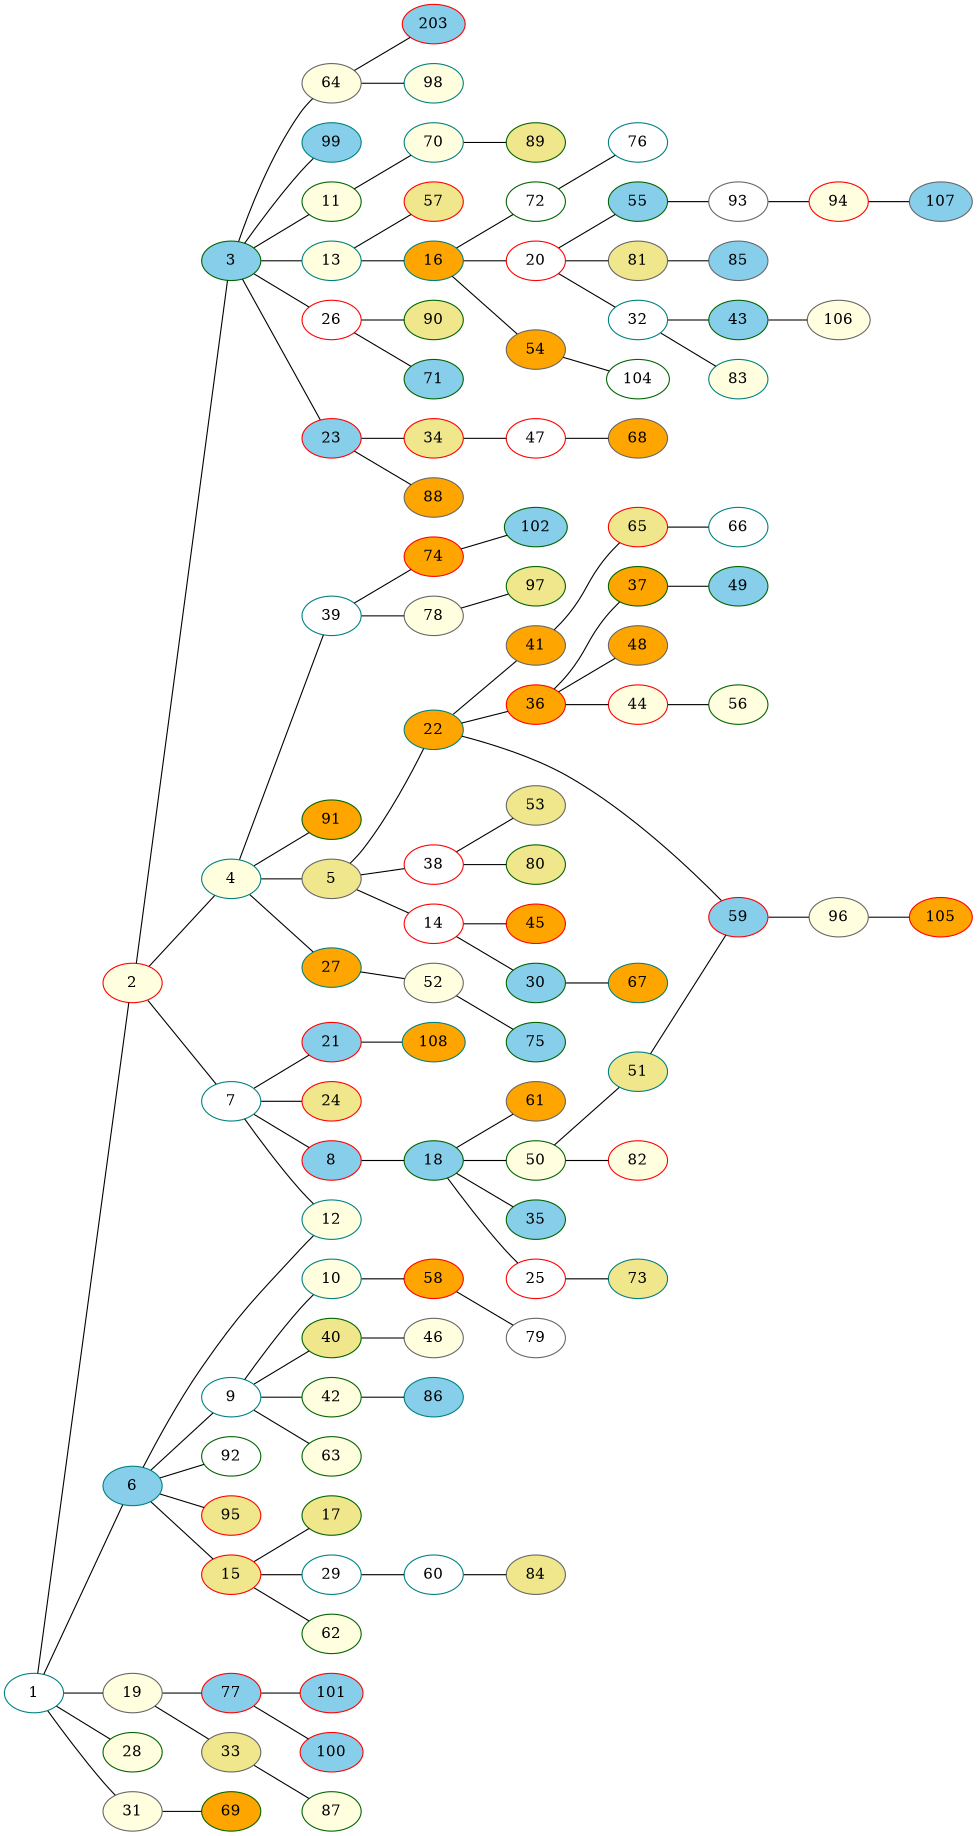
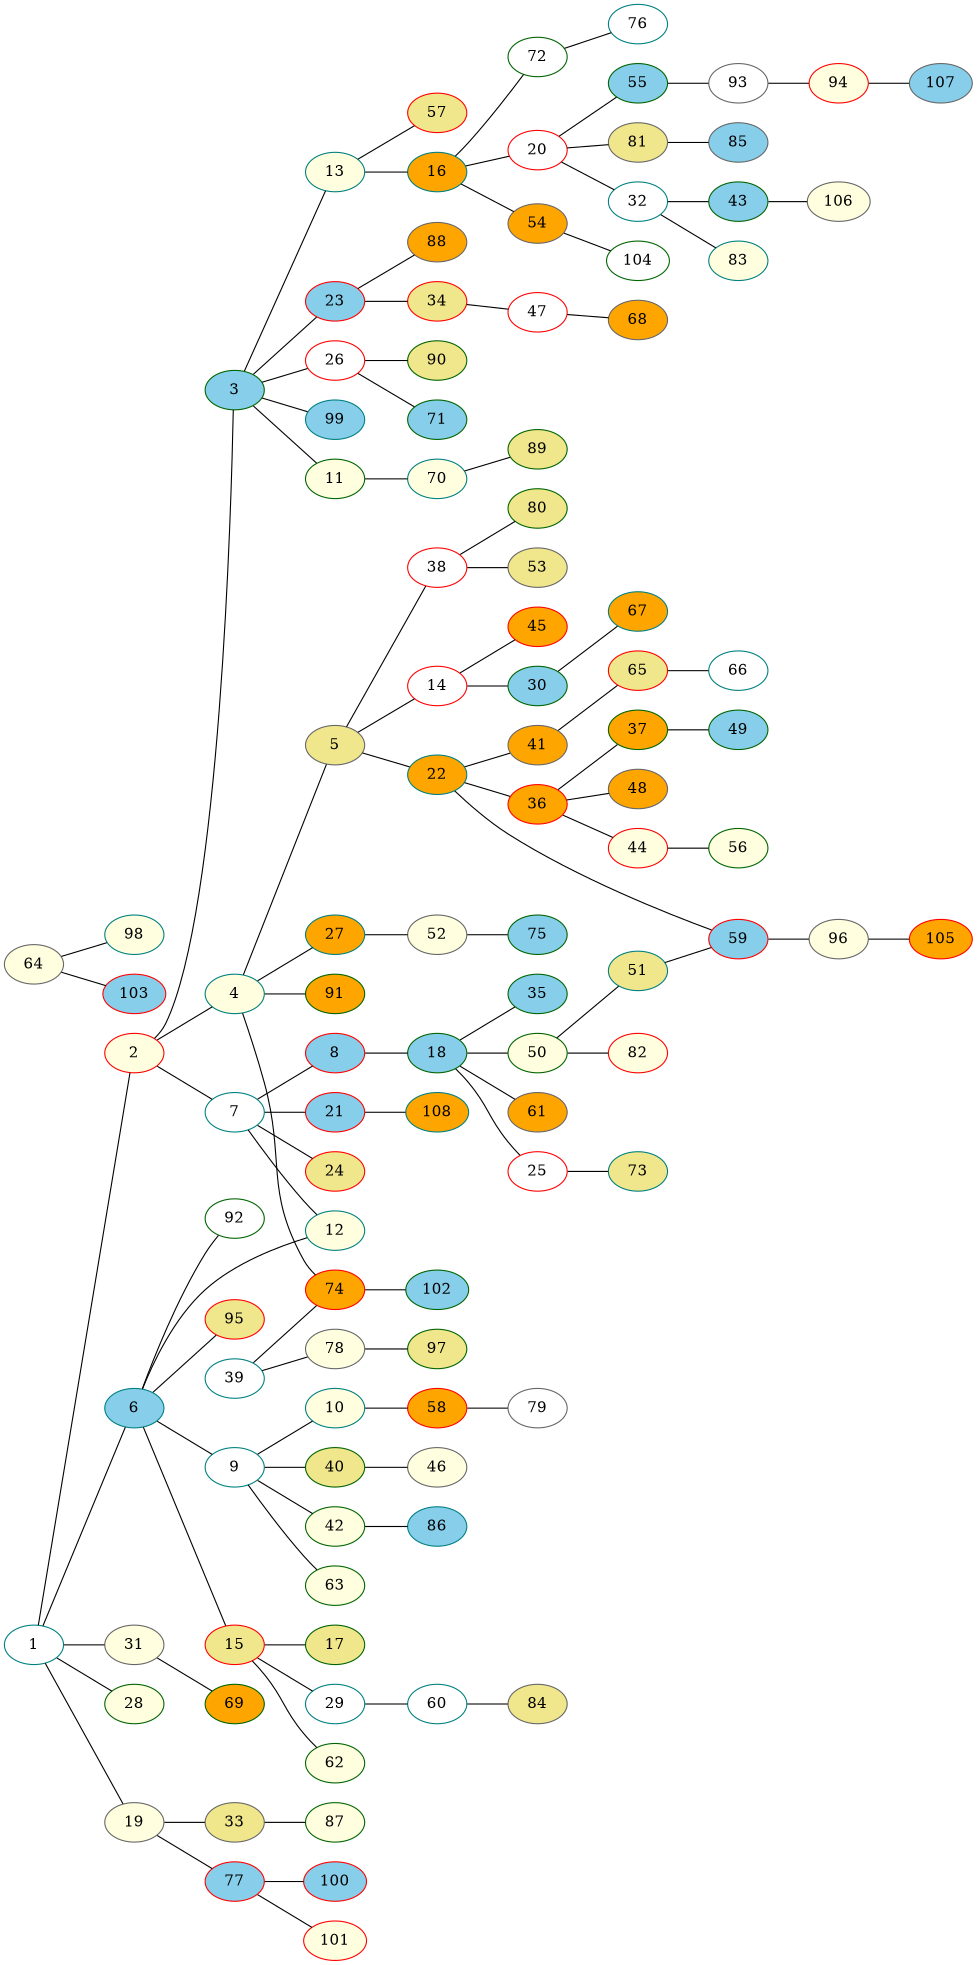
(434, 24) -> (134, 994)
(269, 167) -> none
(281, 747) -> (275, 1146)
(332, 1693) -> (335, 1941)
